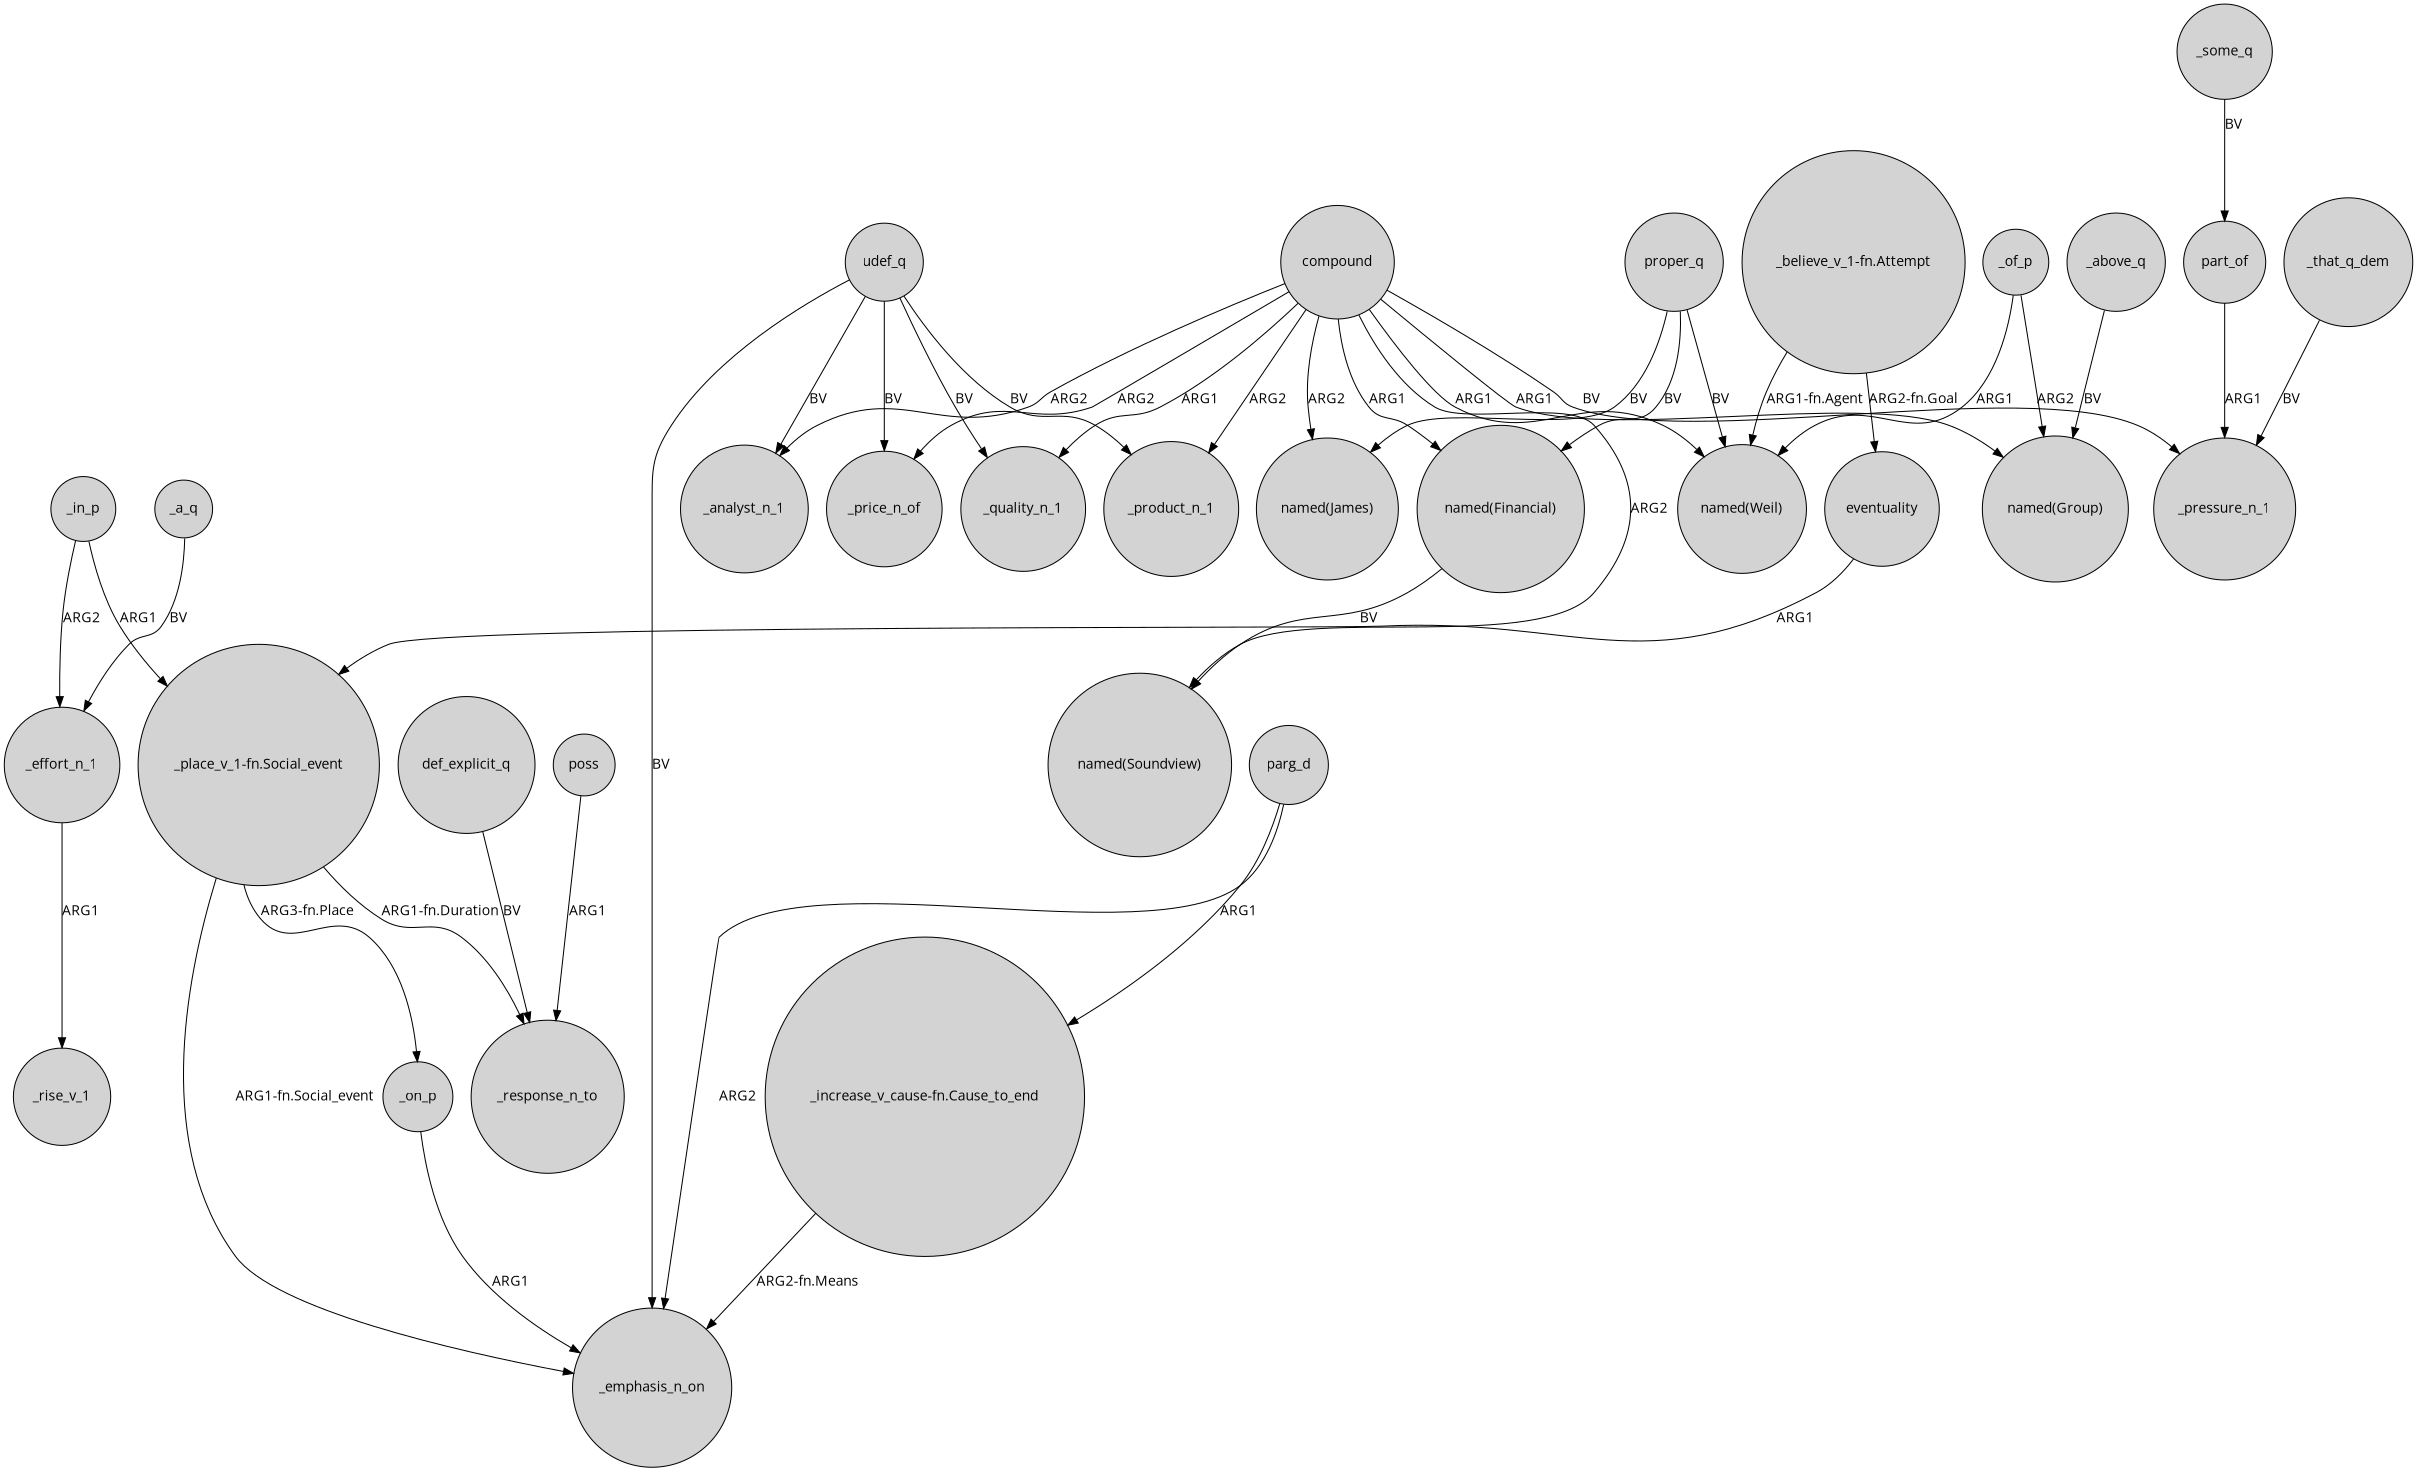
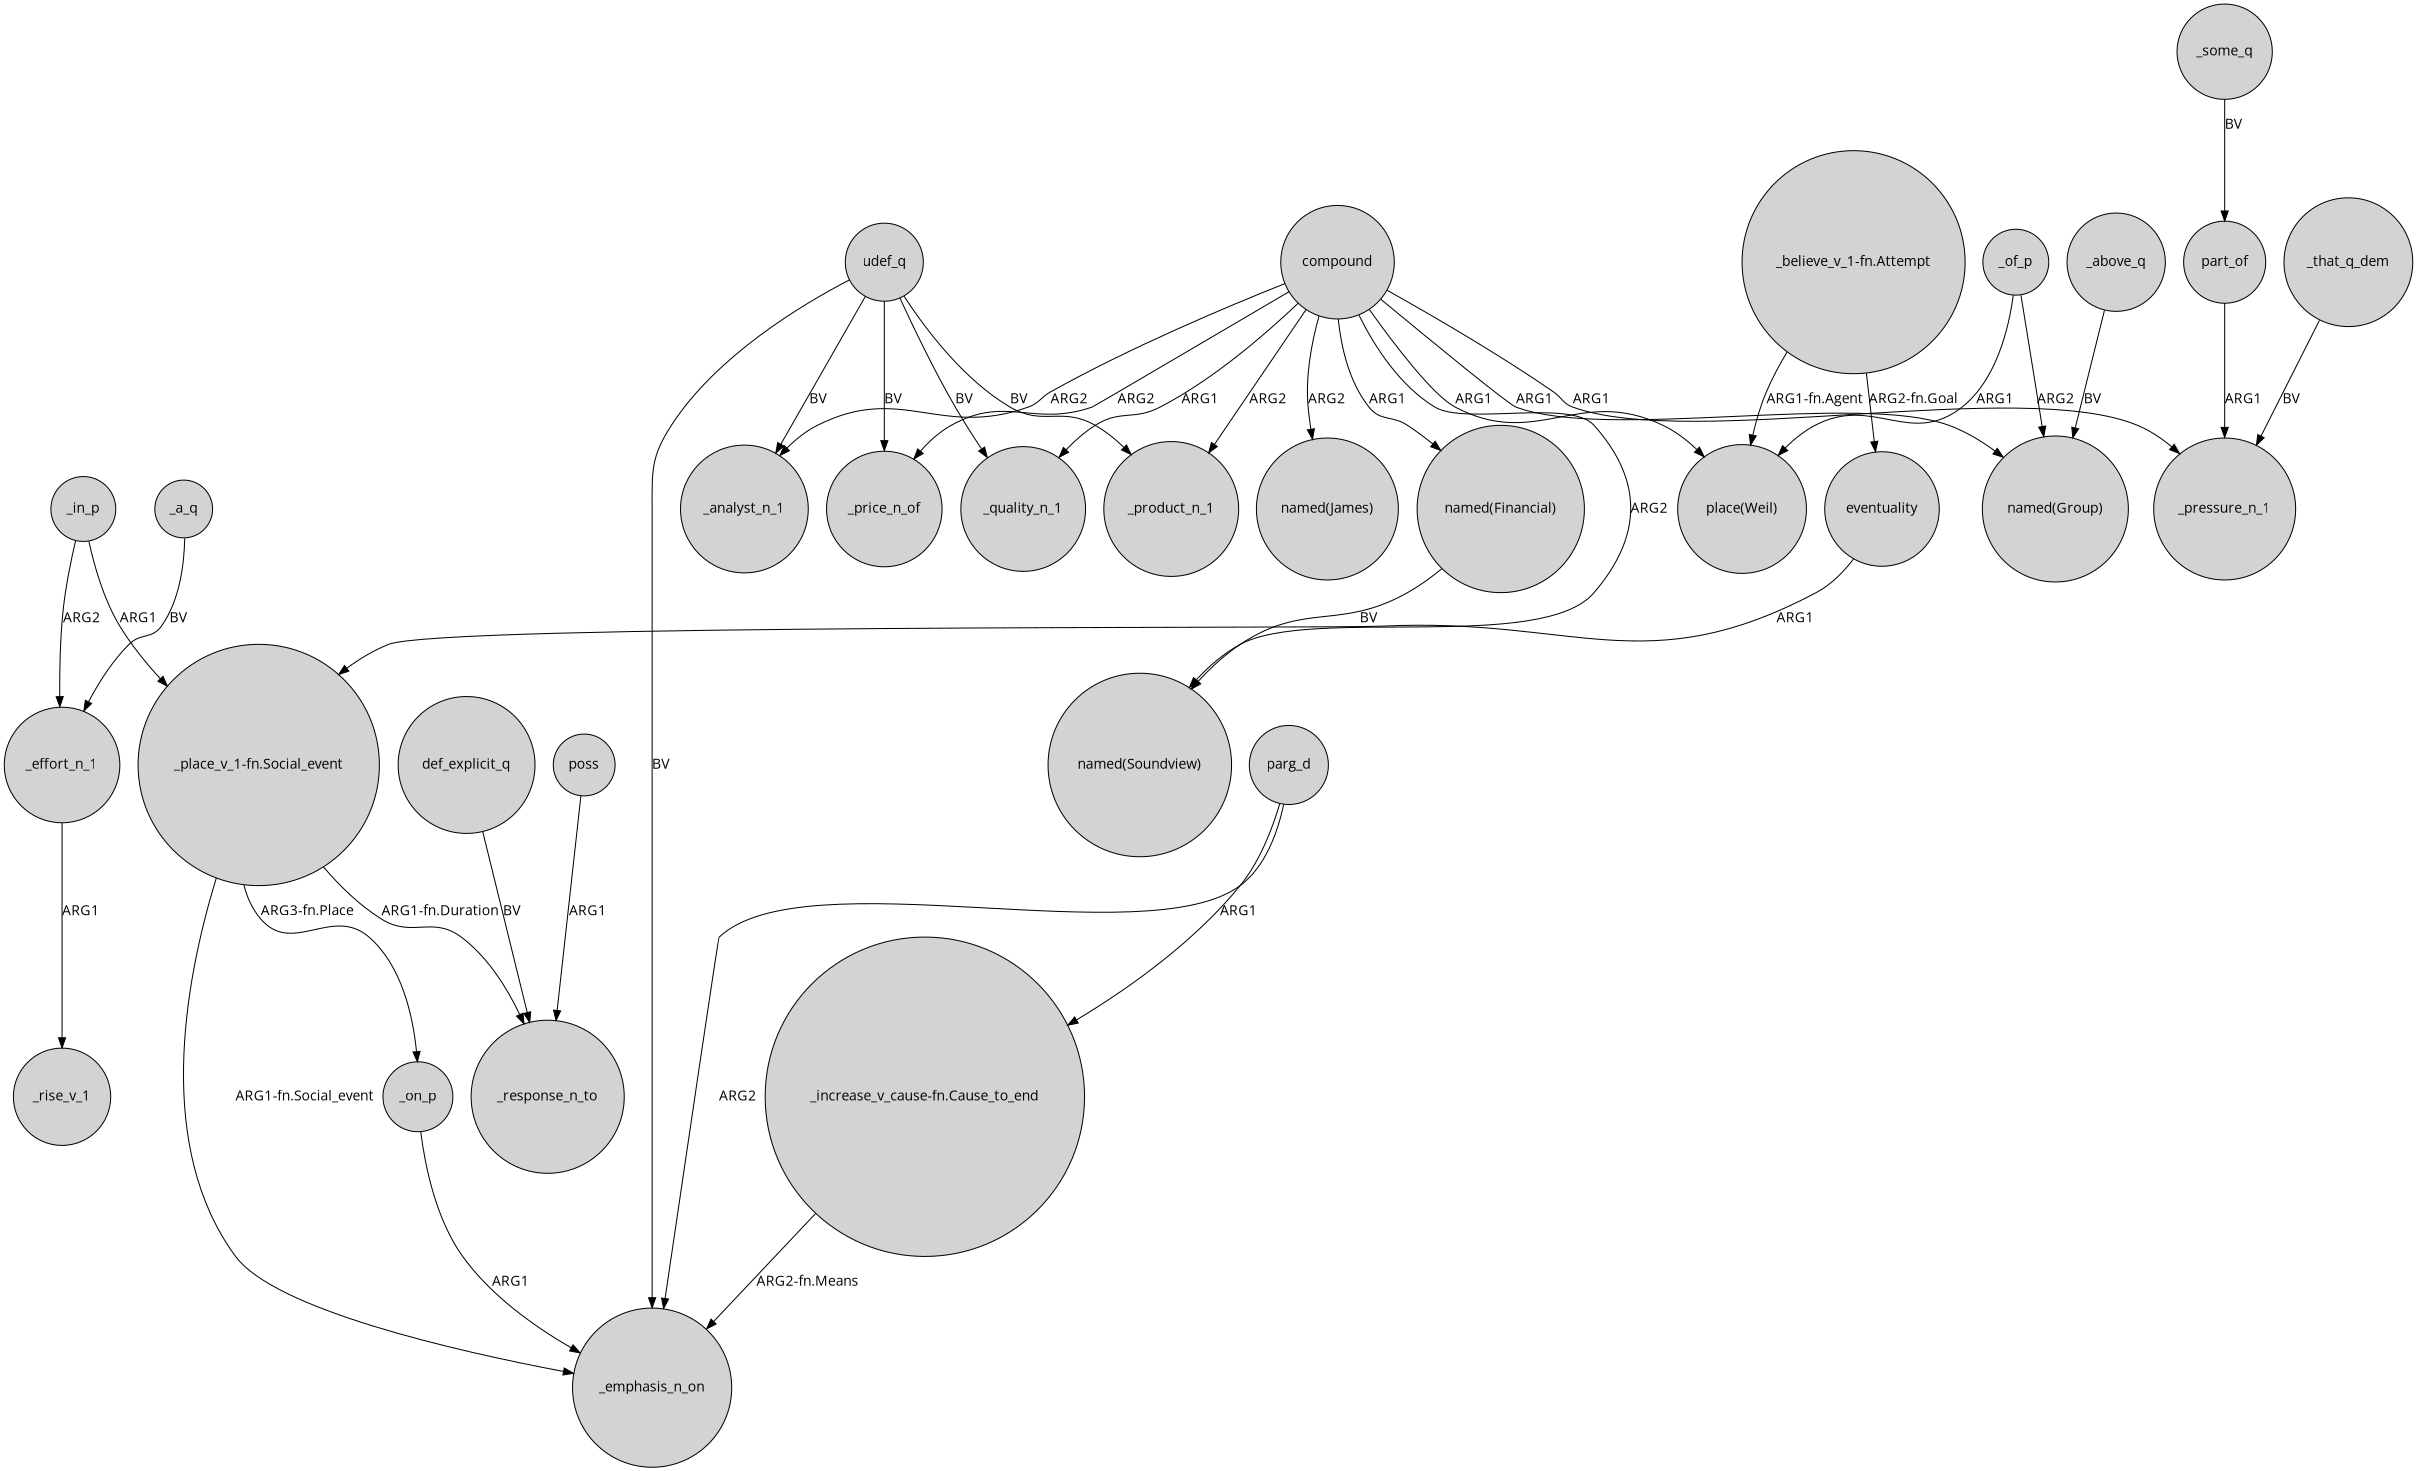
(1674, 262) -> none
(1592, 399) -> (1592, 399)
(1742, 509) -> (1742, 509)
